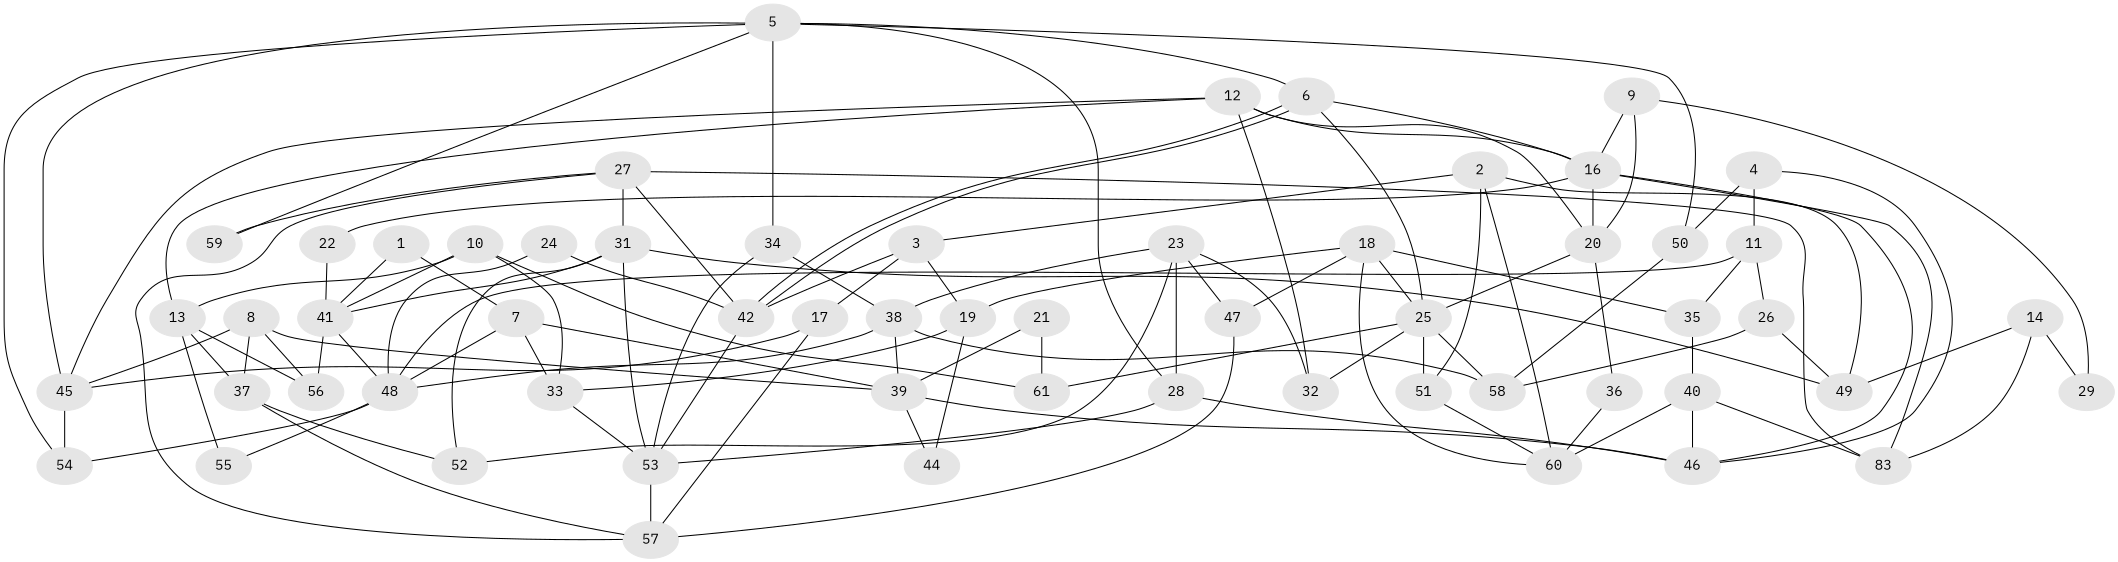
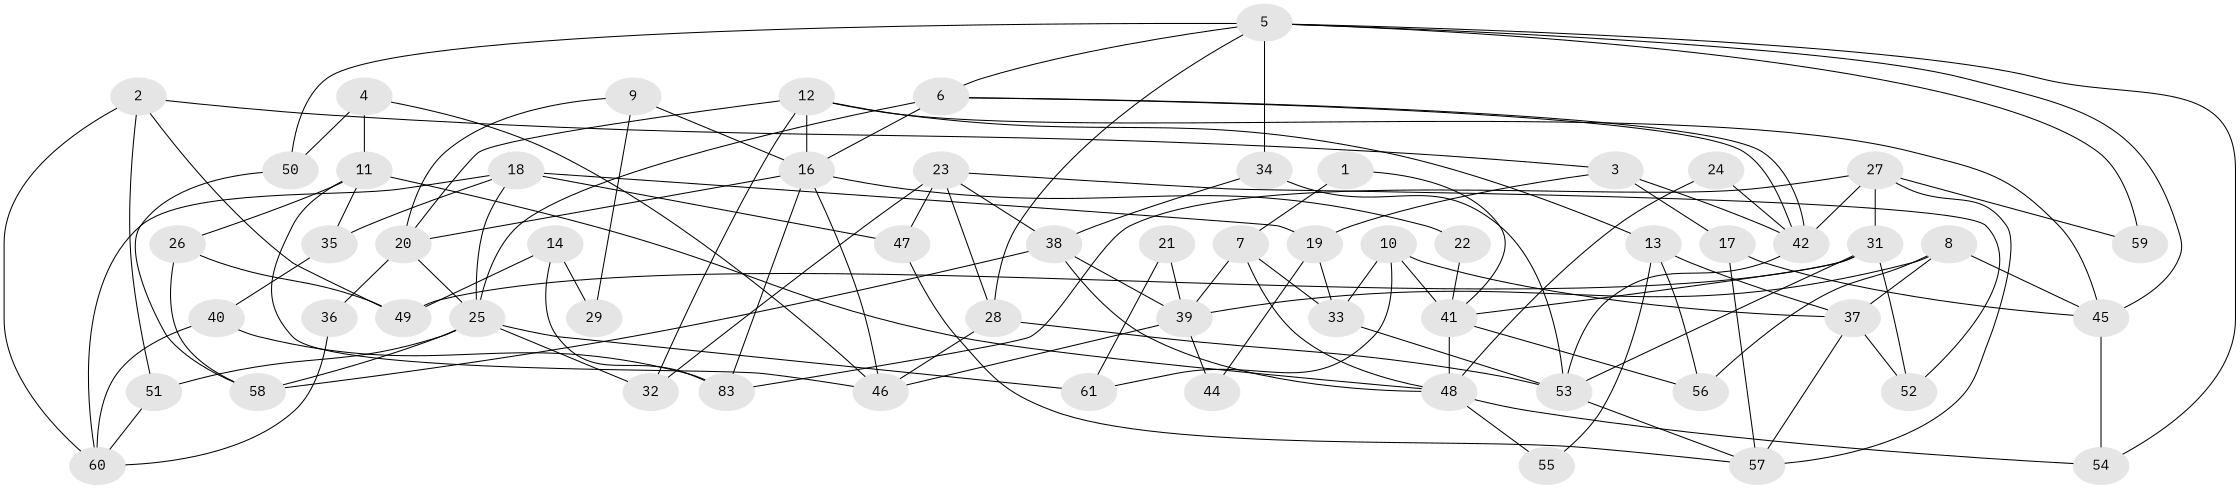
(333, 281) -> (1636, 303)
(1693, 429) -> (497, 366)
